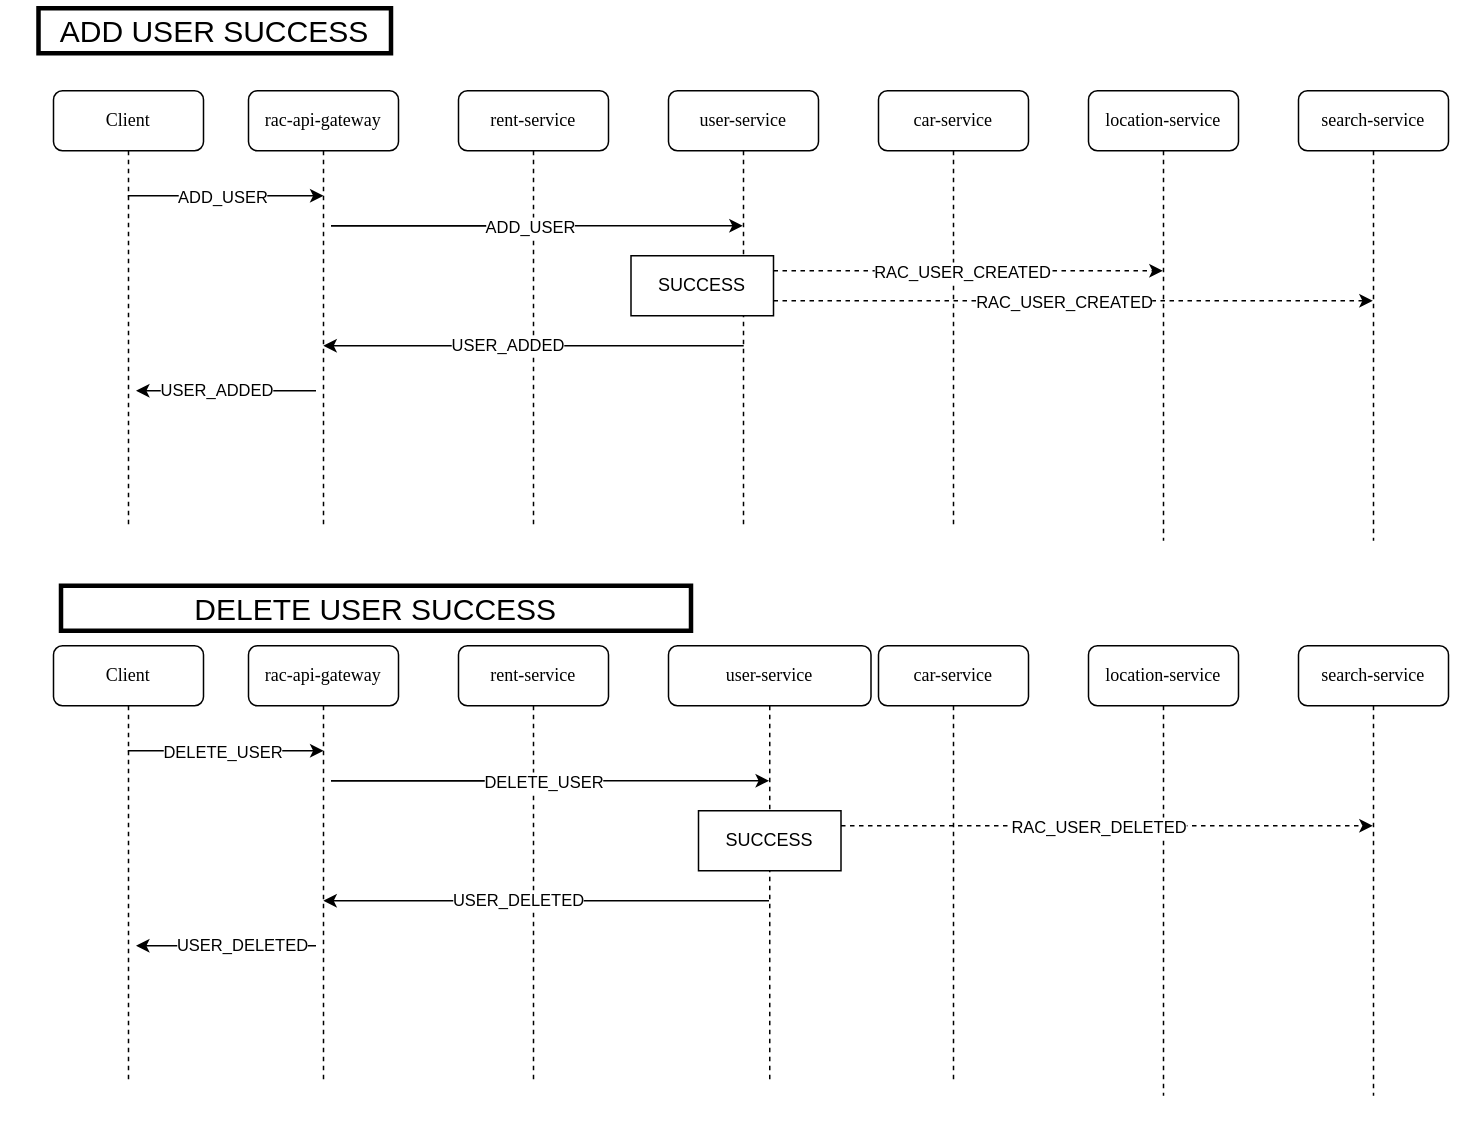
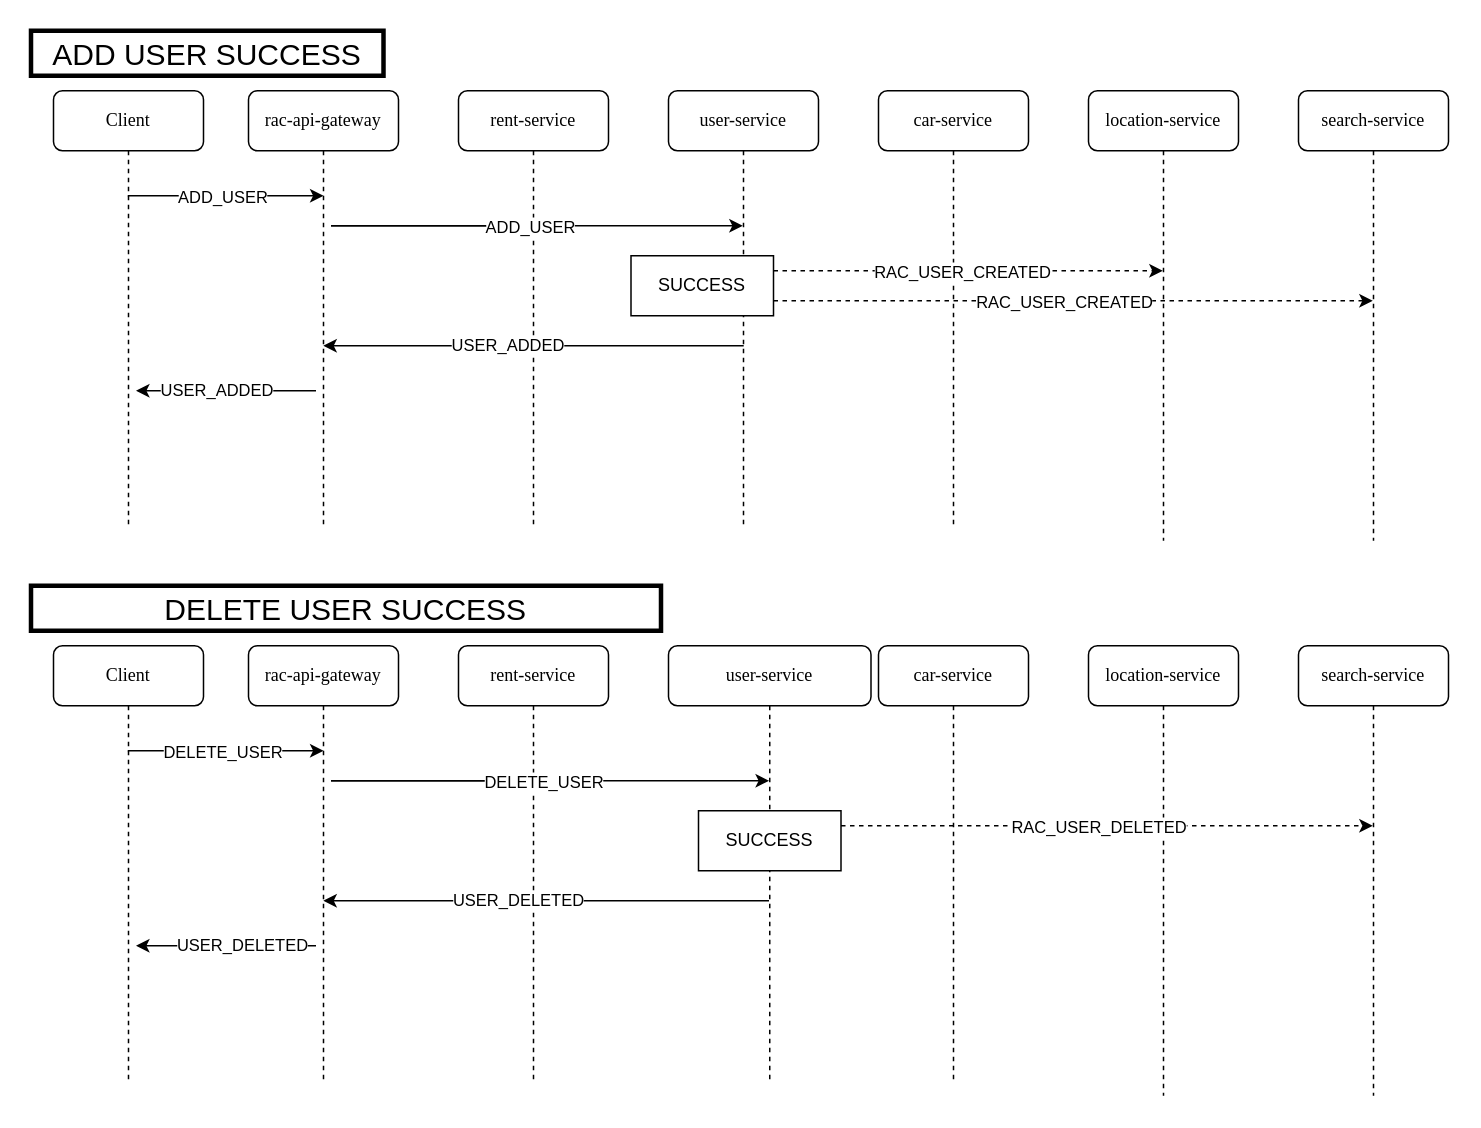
(215, 31) -> (207, 53)
(376, 608) -> (346, 608)
